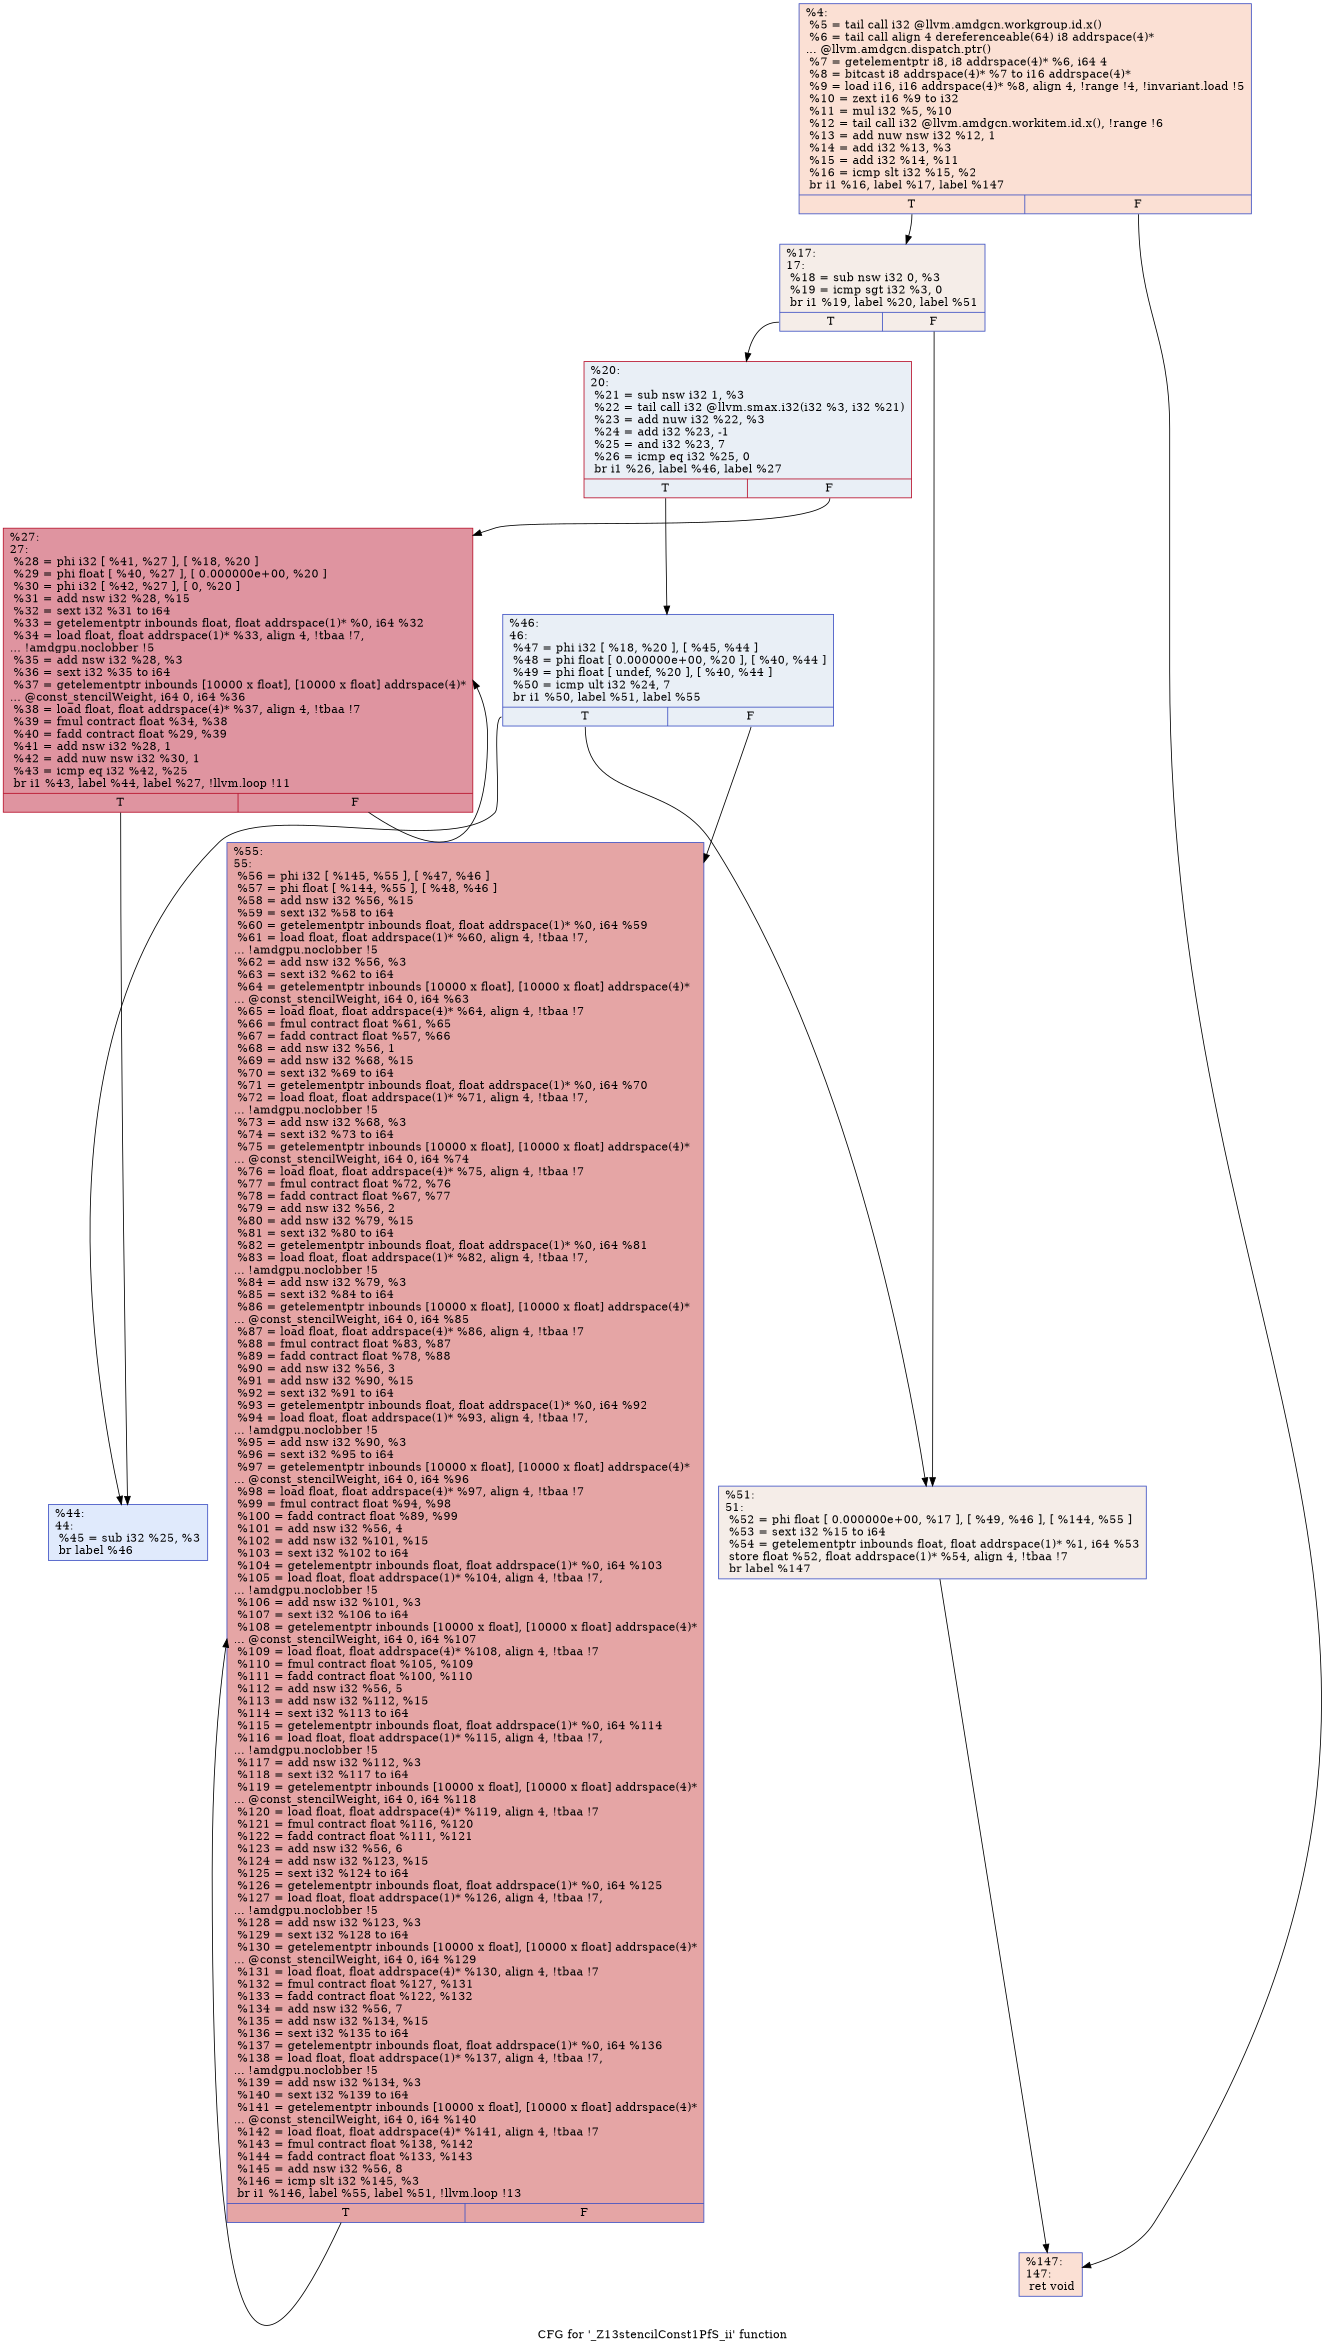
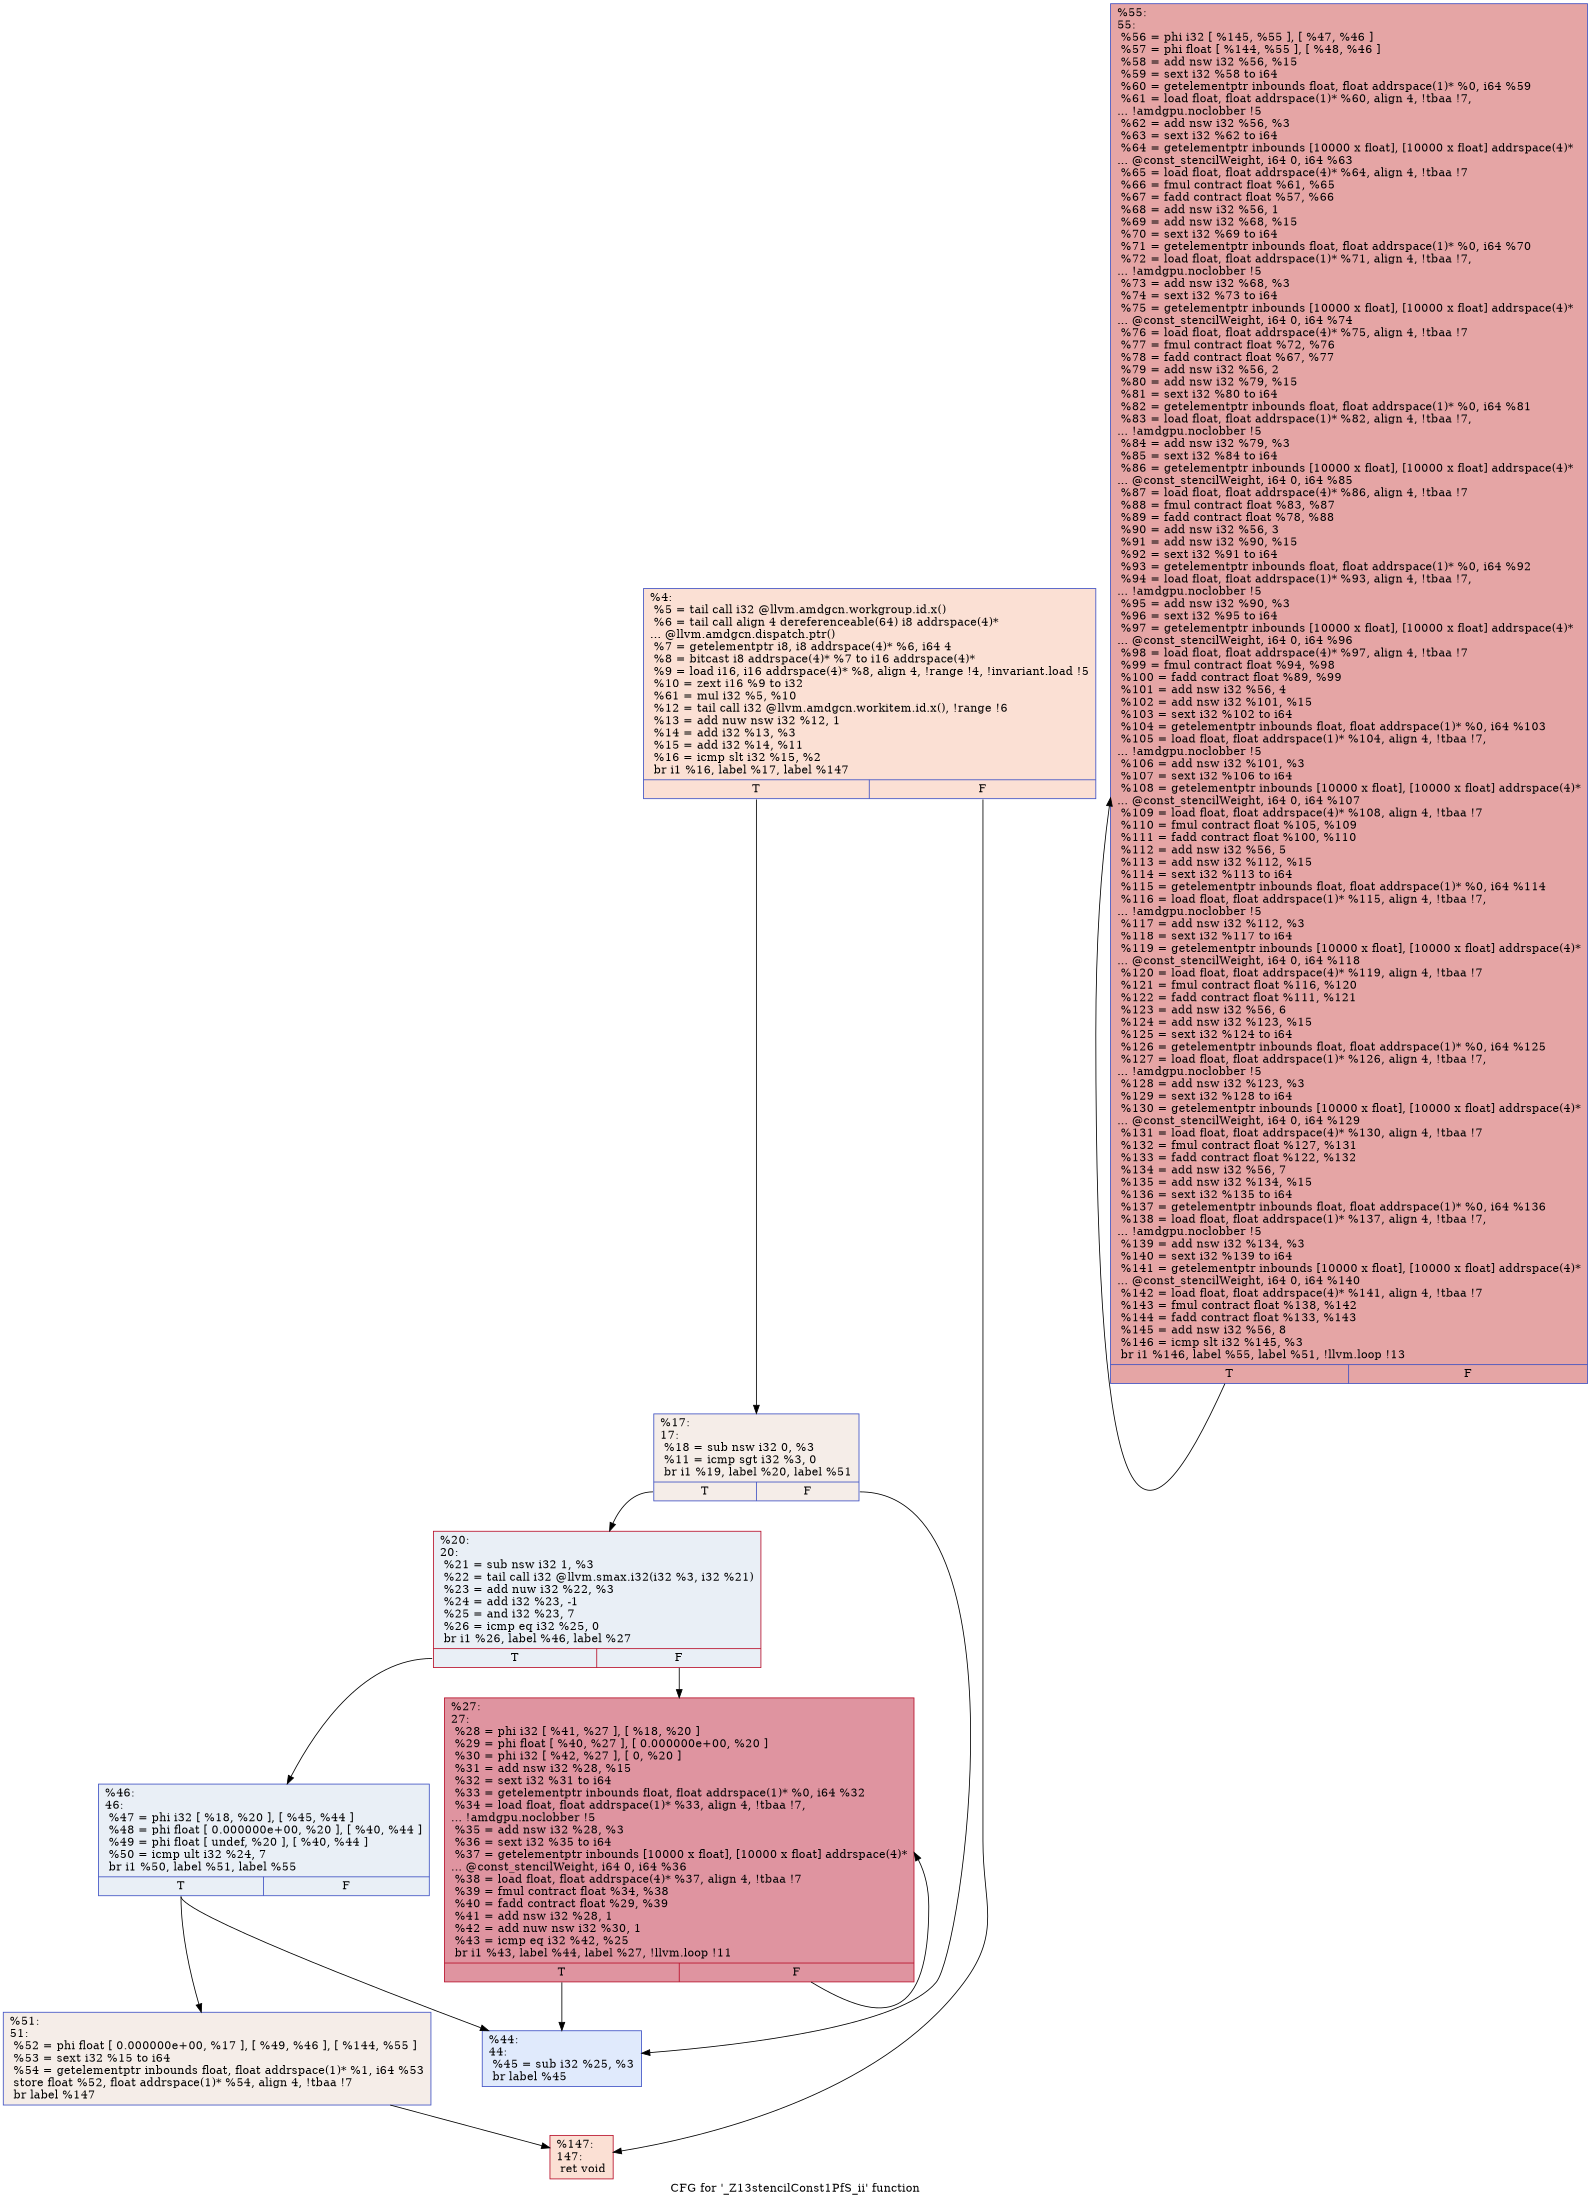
(879, 111) -> (724, 696)
(865, 290) -> (739, 1460)
(729, 791) -> none
(934, 905) -> (962, 1864)
(94, 1551) -> (528, 2077)
(1051, 2275) -> (582, 2157)
